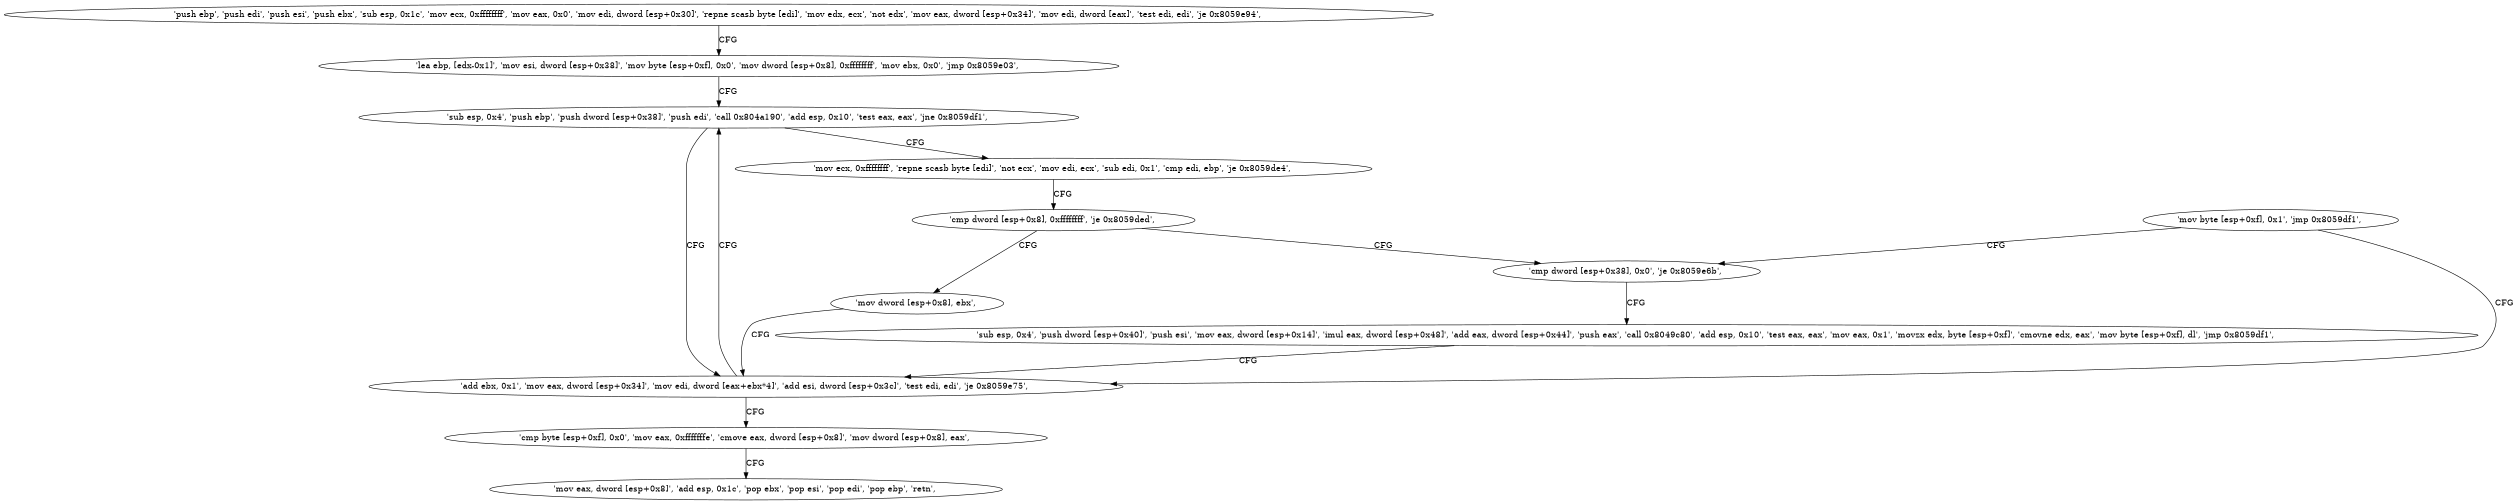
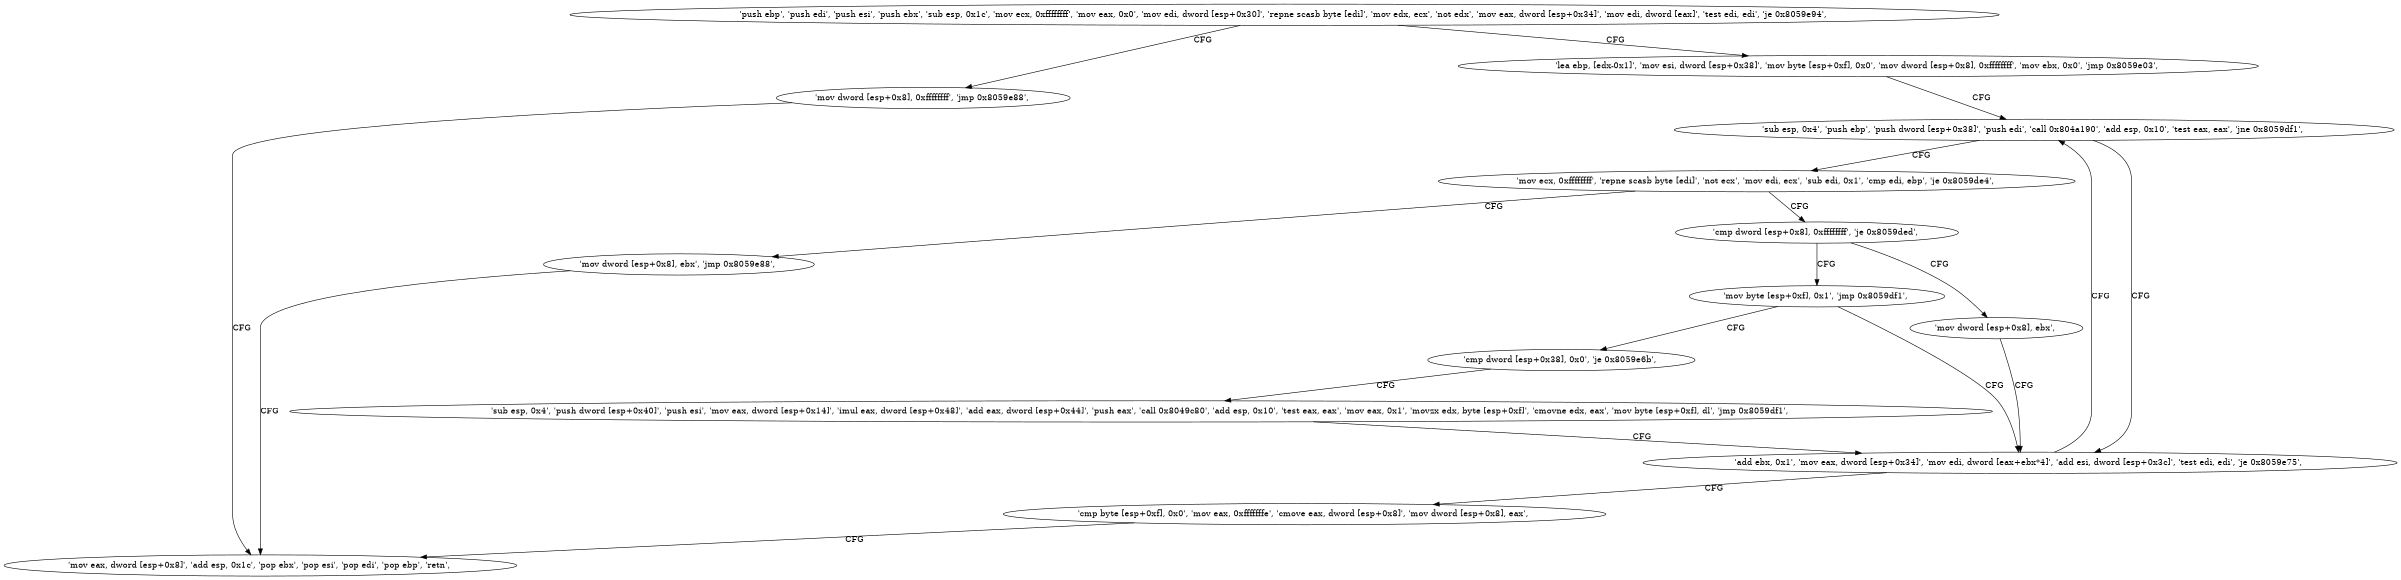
none -> (923, 98)
(1338, 246) -> (1817, 261)
none -> (679, 264)
